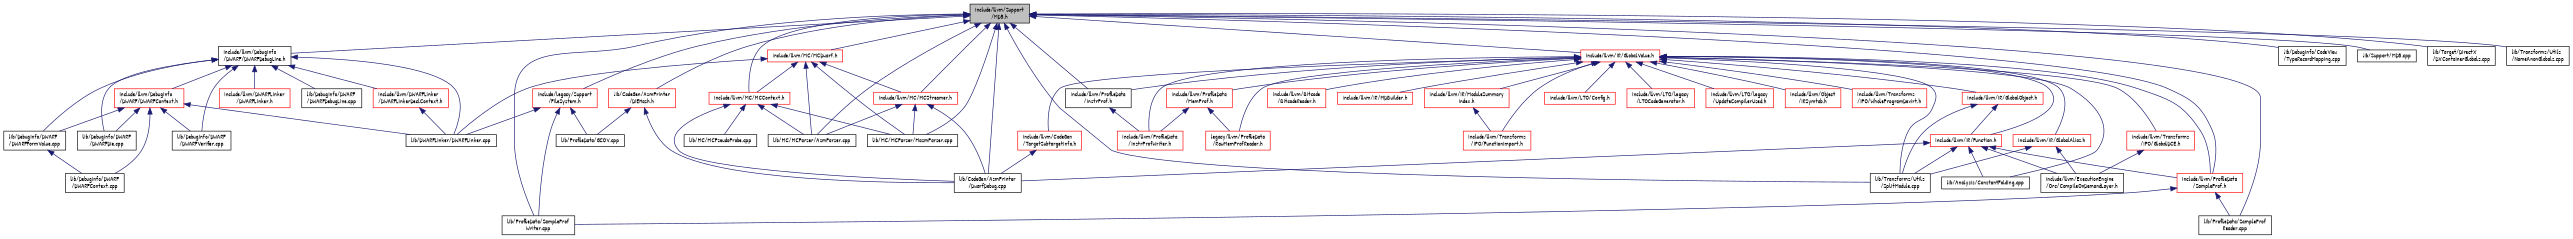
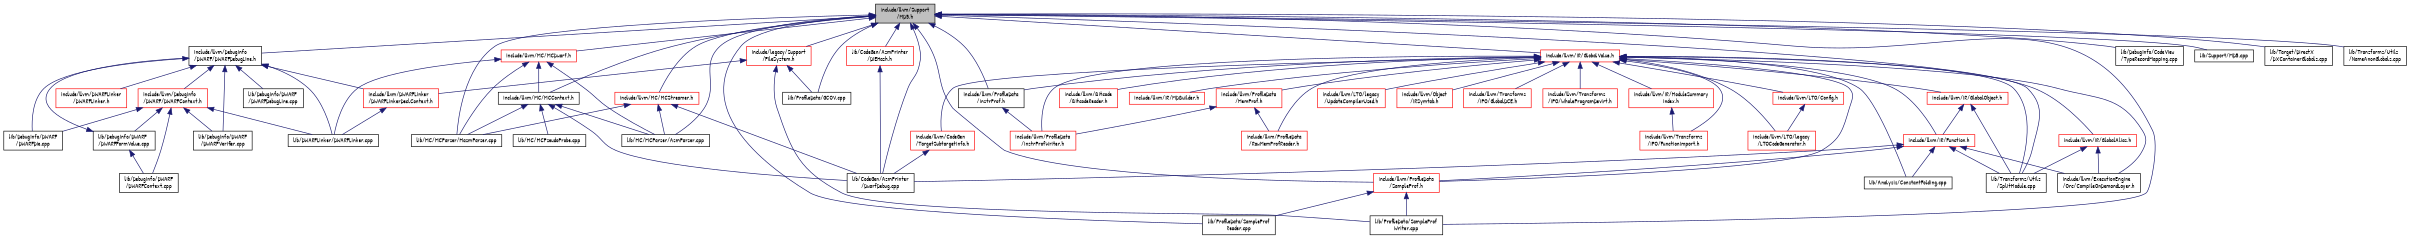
(863, 78) -> none
(103, 87) -> (49, 90)
(749, 98) -> (539, 98)
none -> (1794, 120)
(500, 122) -> (597, 76)
(611, 123) -> (836, 52)
(1238, 141) -> (1274, 141)
(2119, 163) -> (2035, 84)
